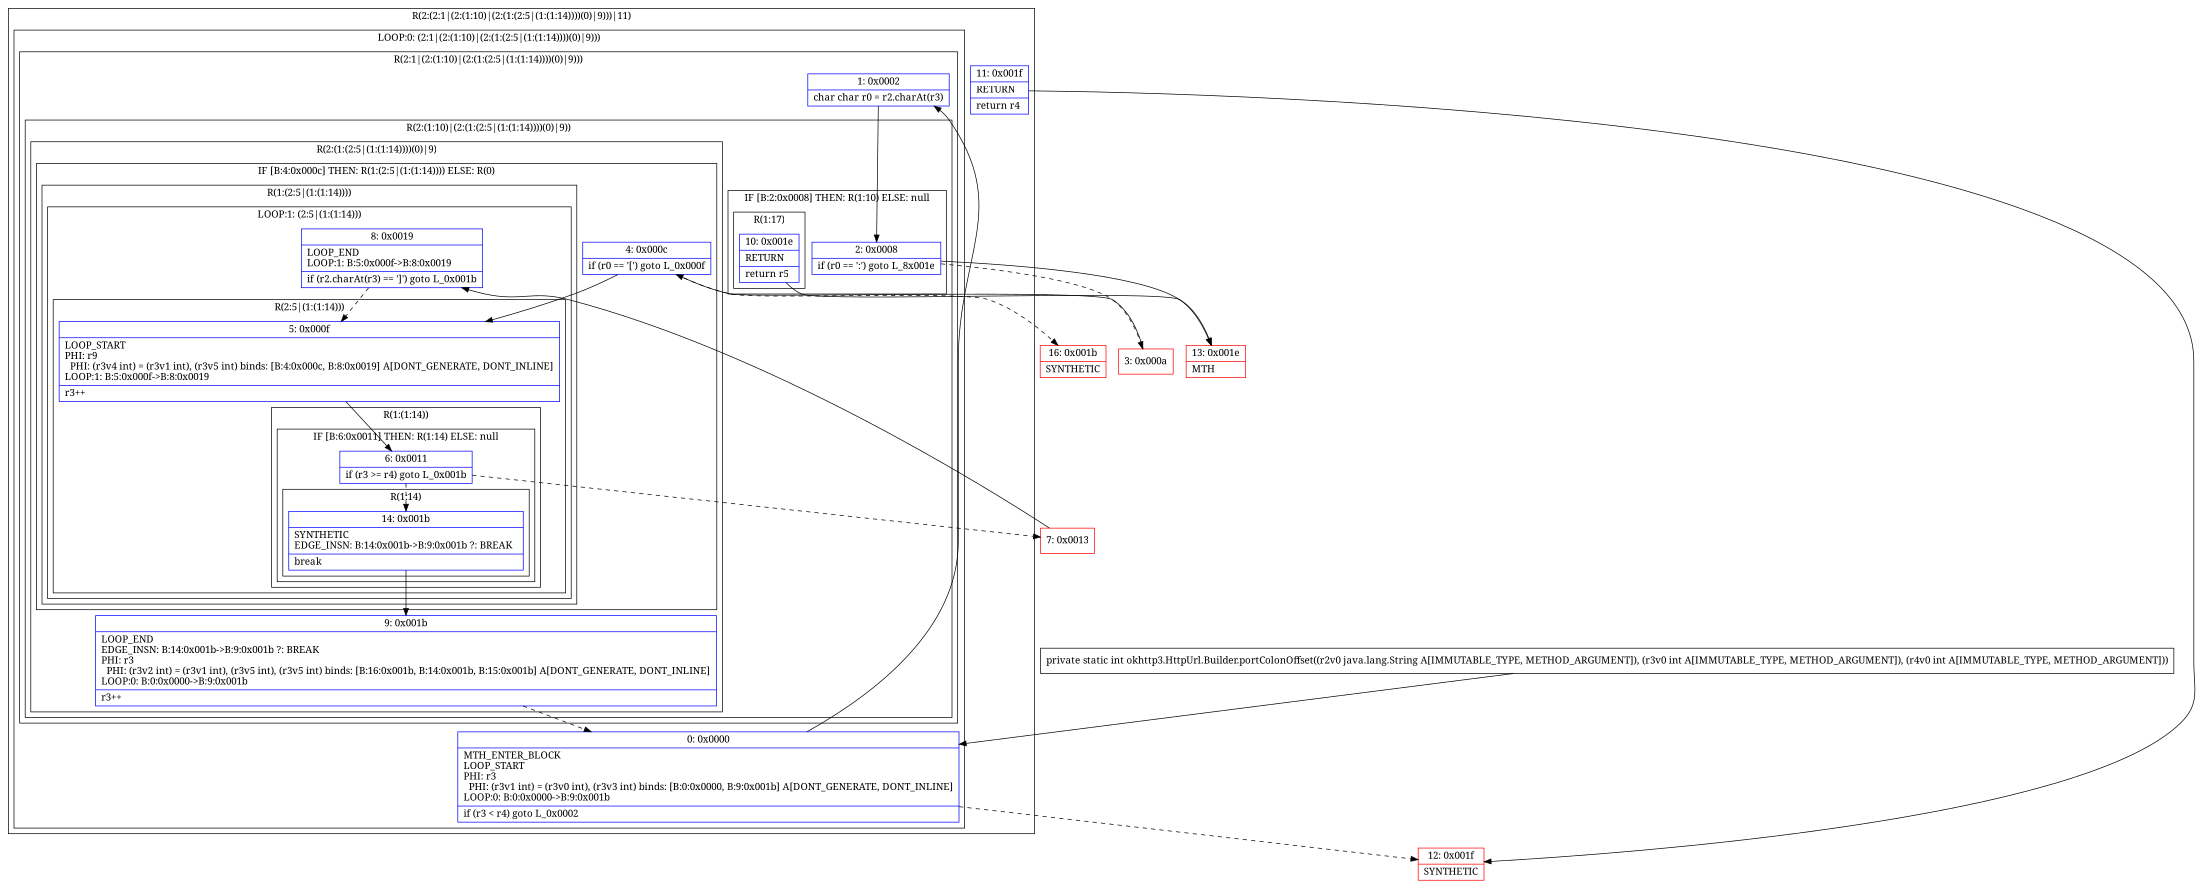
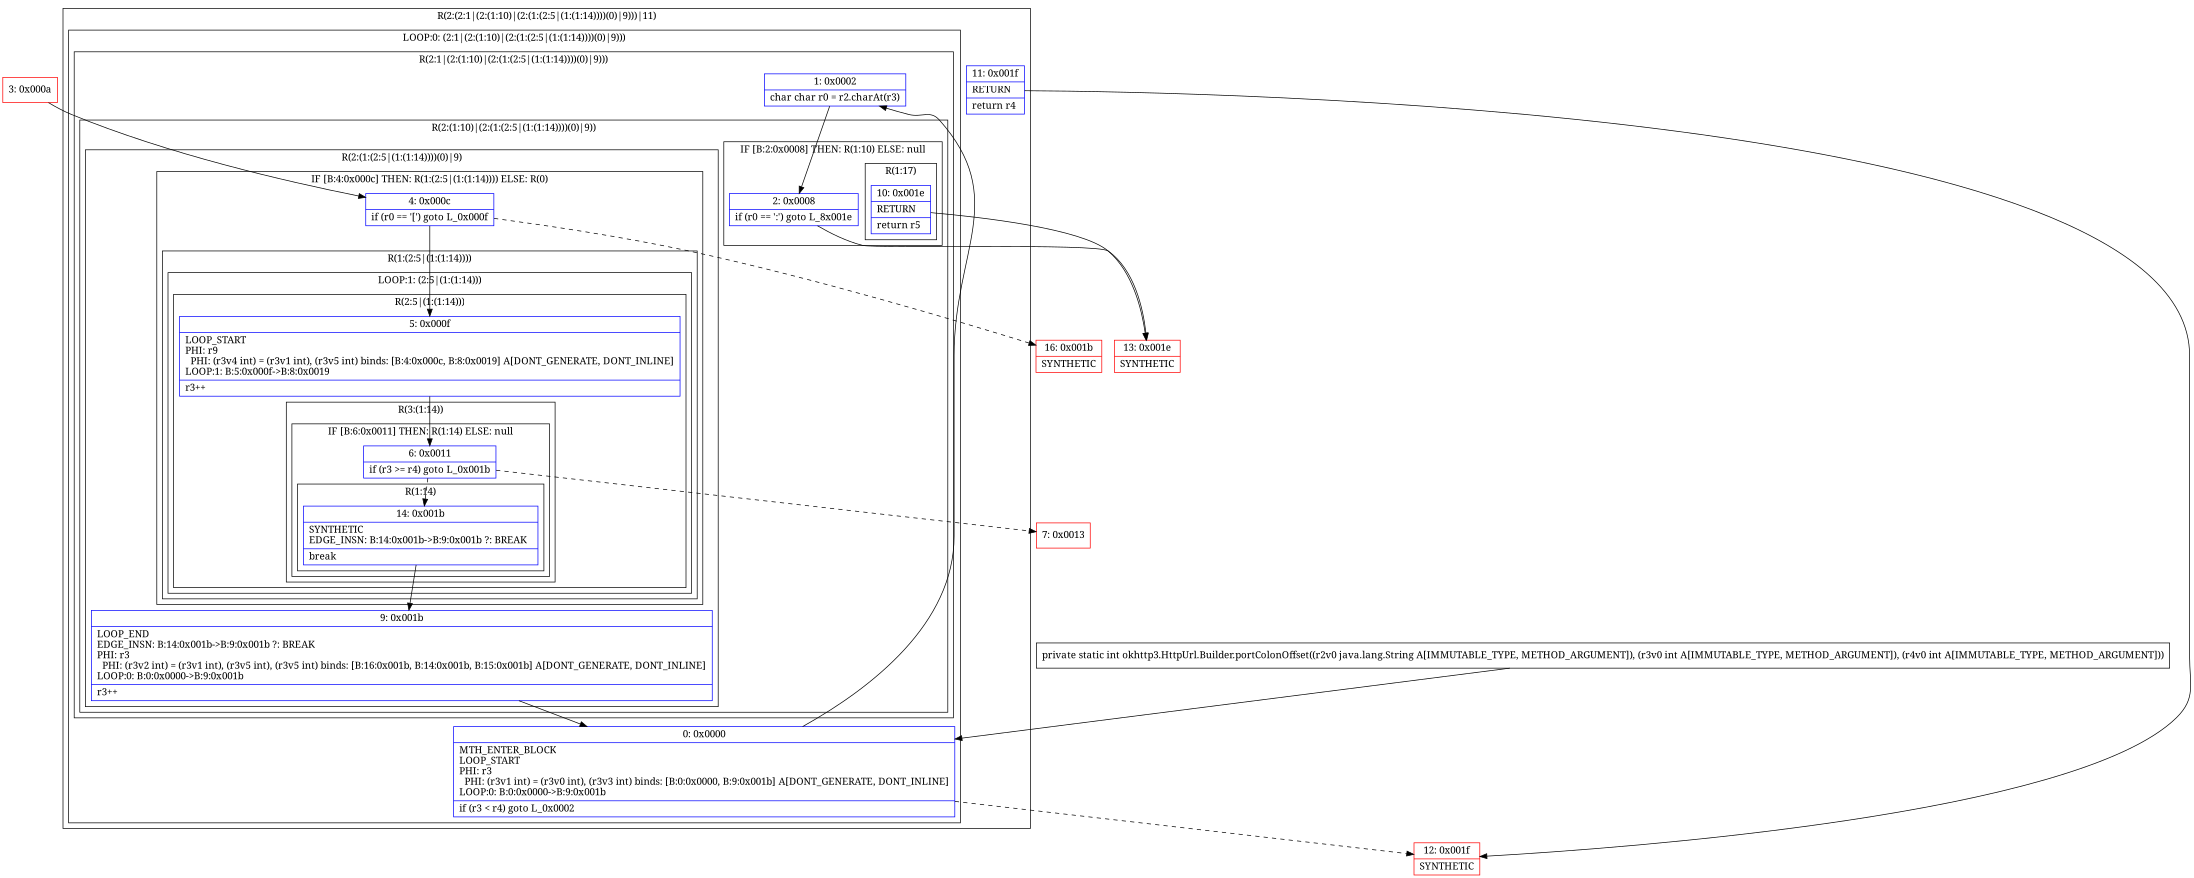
(392, 258) -> none
(1054, 280) -> none
(1204, 369) -> (1147, 364)
(406, 415) -> (421, 410)
(554, 718) -> (550, 712)
